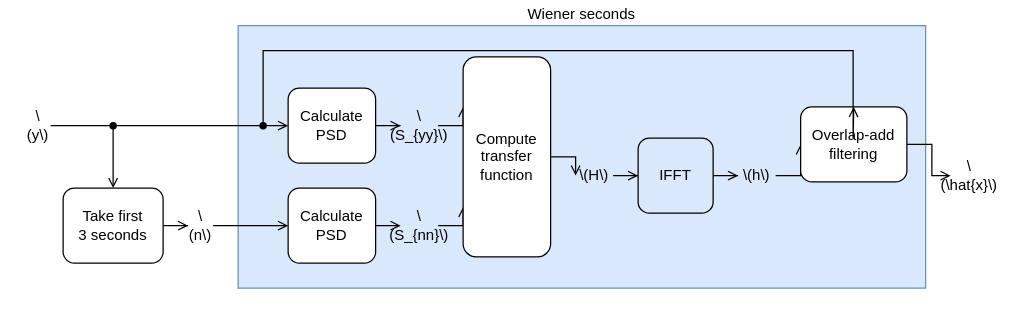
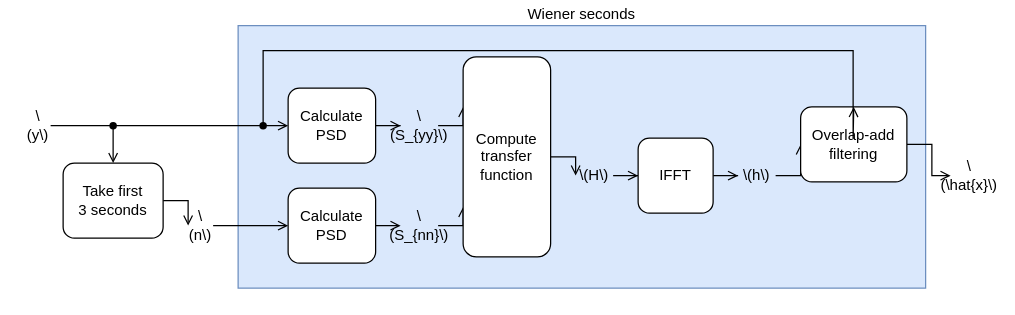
(676, 176) -> (676, 176)
(113, 226) -> (113, 201)
